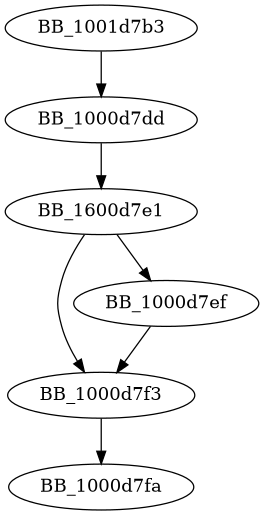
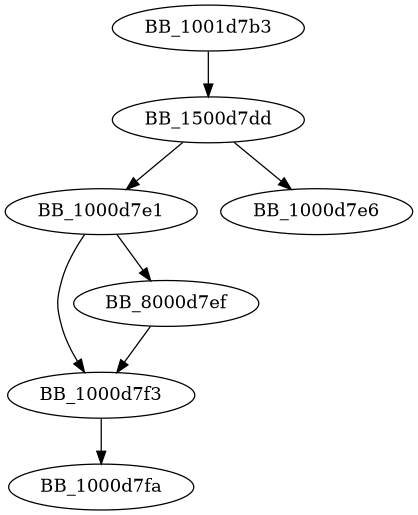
(101, 120) -> (208, 120)
(101, 212) -> (101, 212)
none -> (317, 212)
(166, 303) -> (166, 303)
